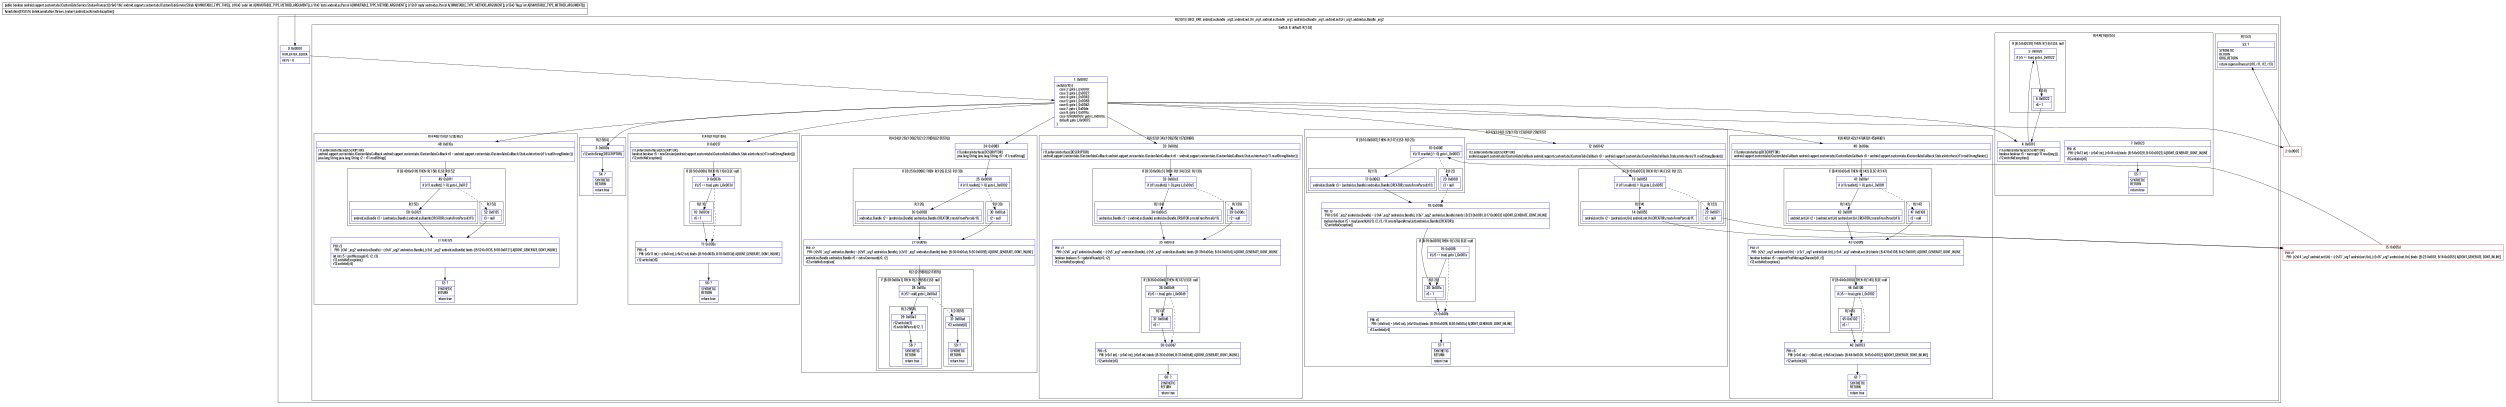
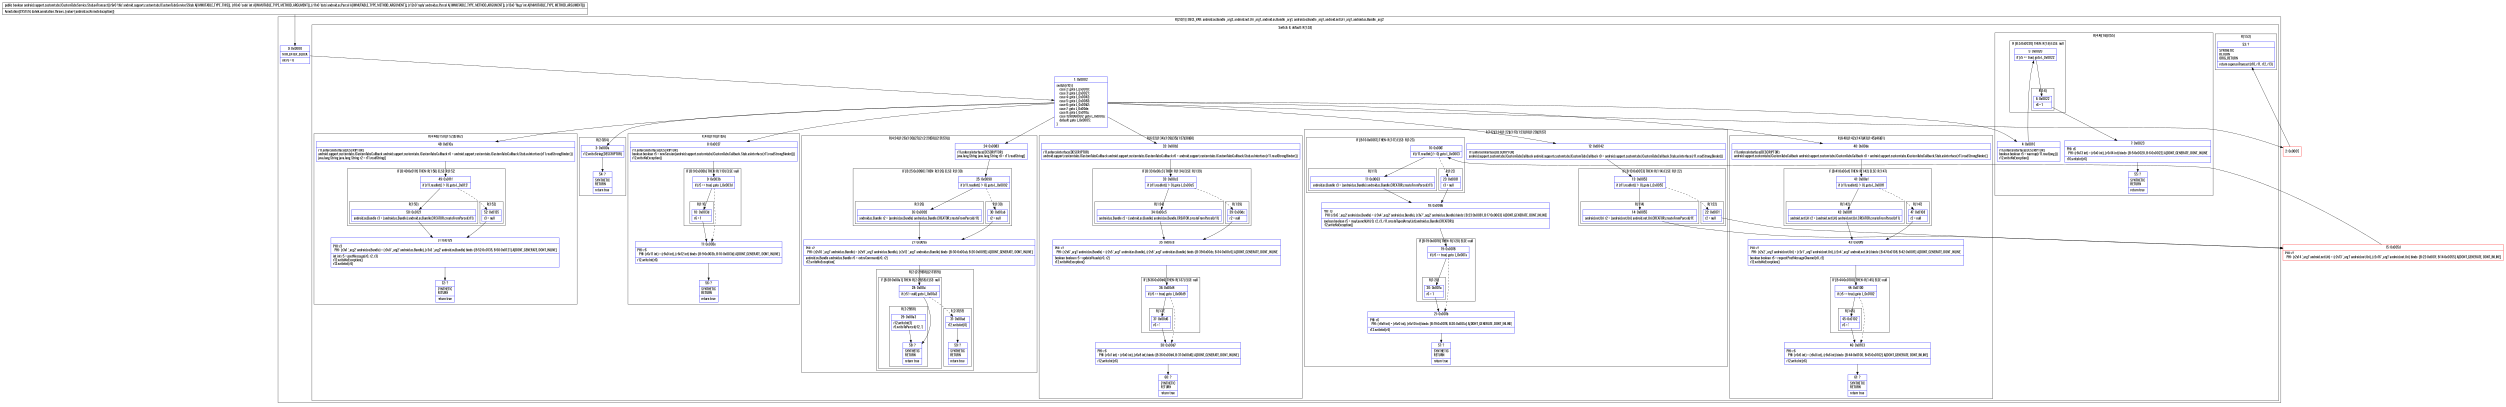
(2037, 124) -> (2083, 123)
(1492, 152) -> (1492, 152)
(1445, 194) -> (1445, 194)
(1422, 256) -> (1443, 236)
(915, 305) -> (931, 320)
